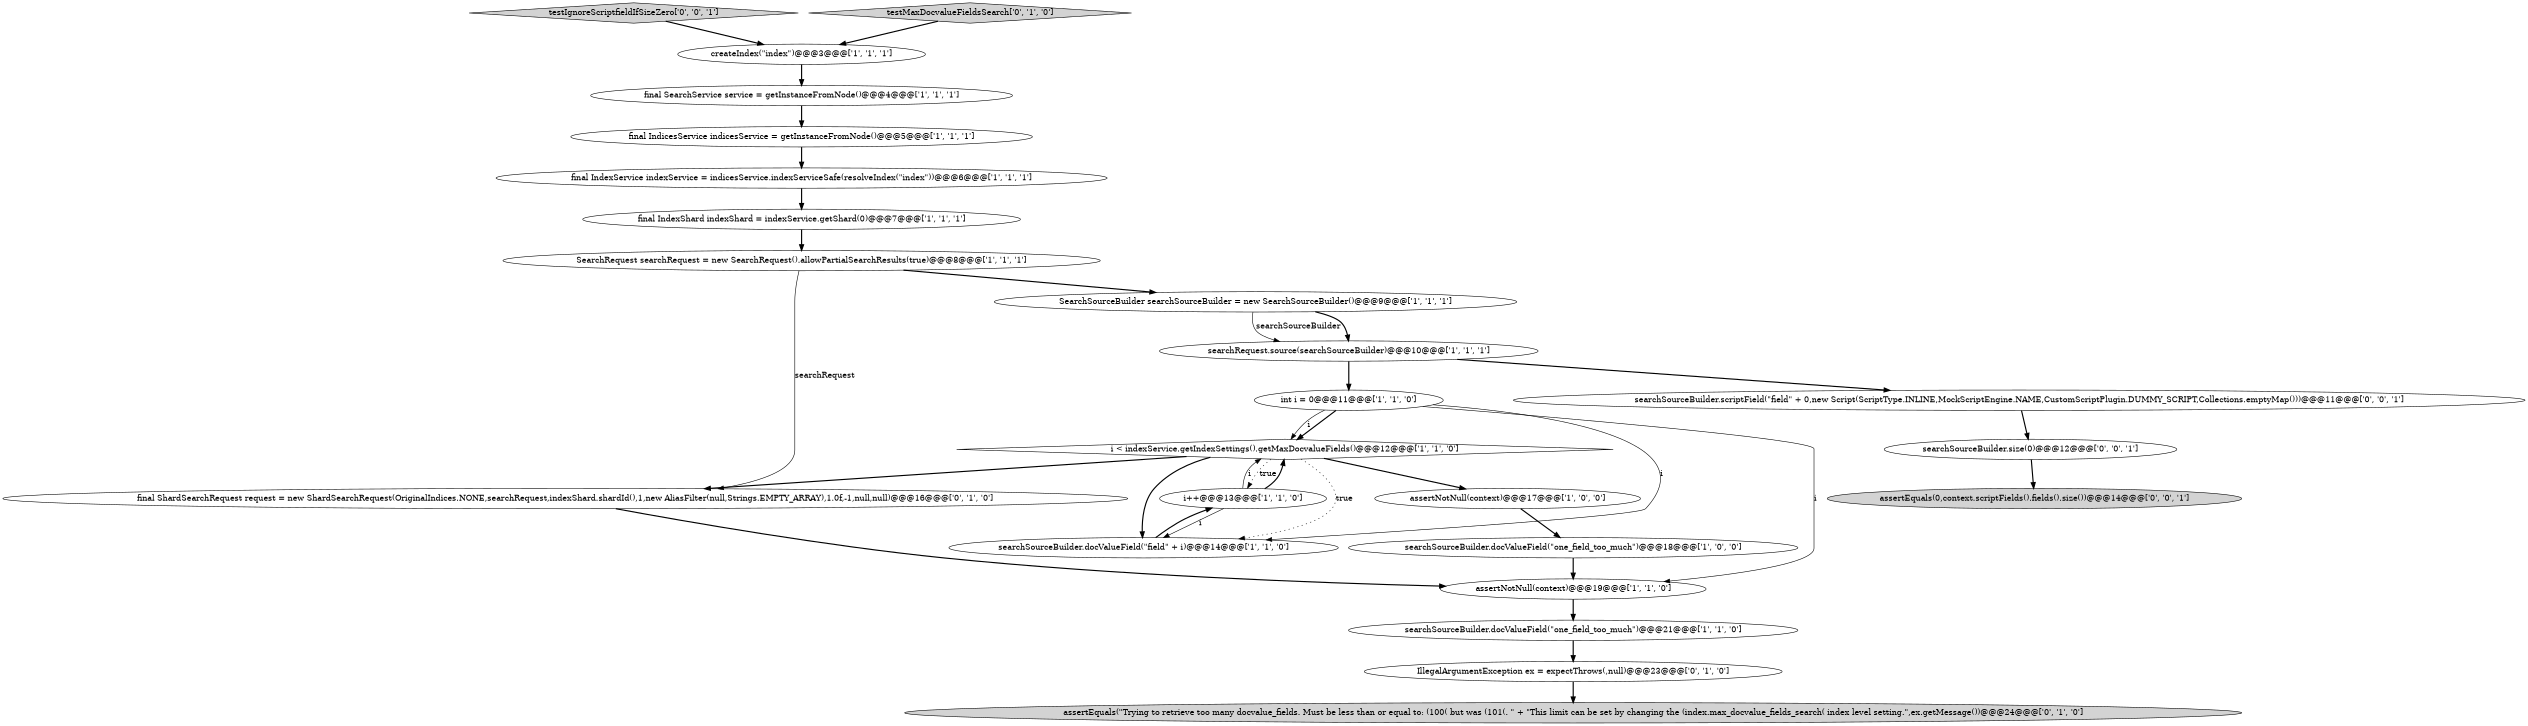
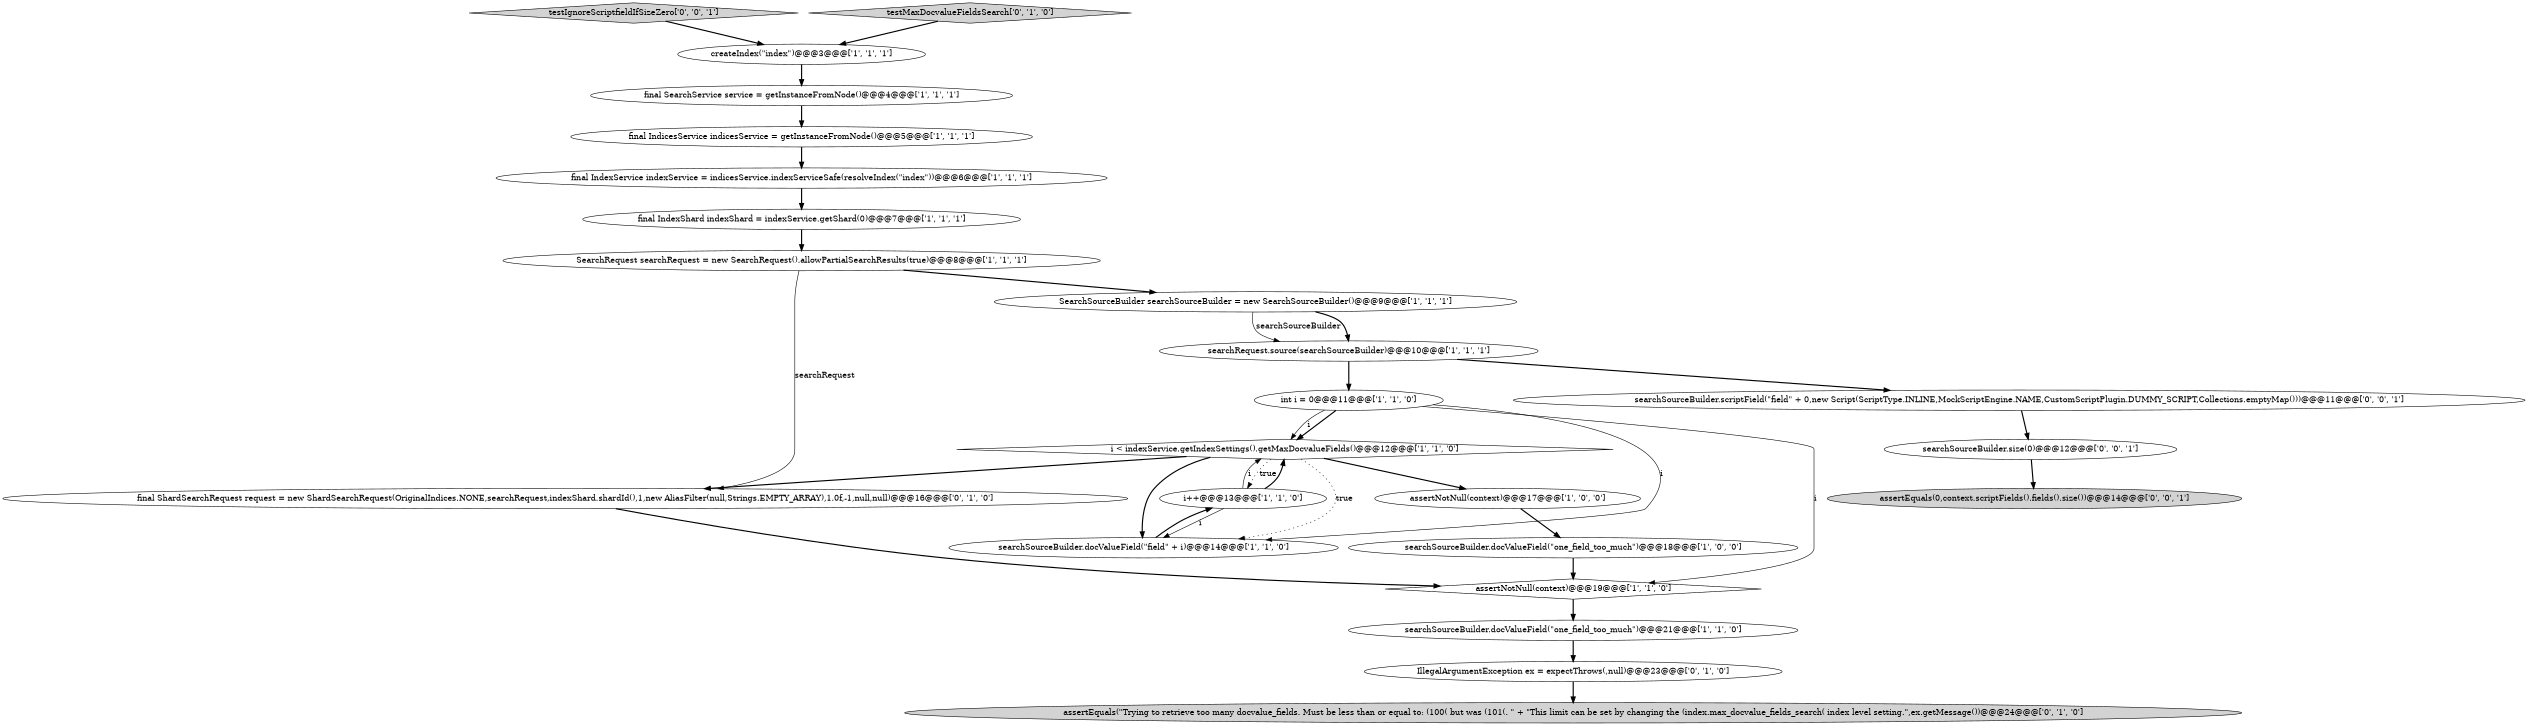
(1573, 589) -> (1573, 589)
